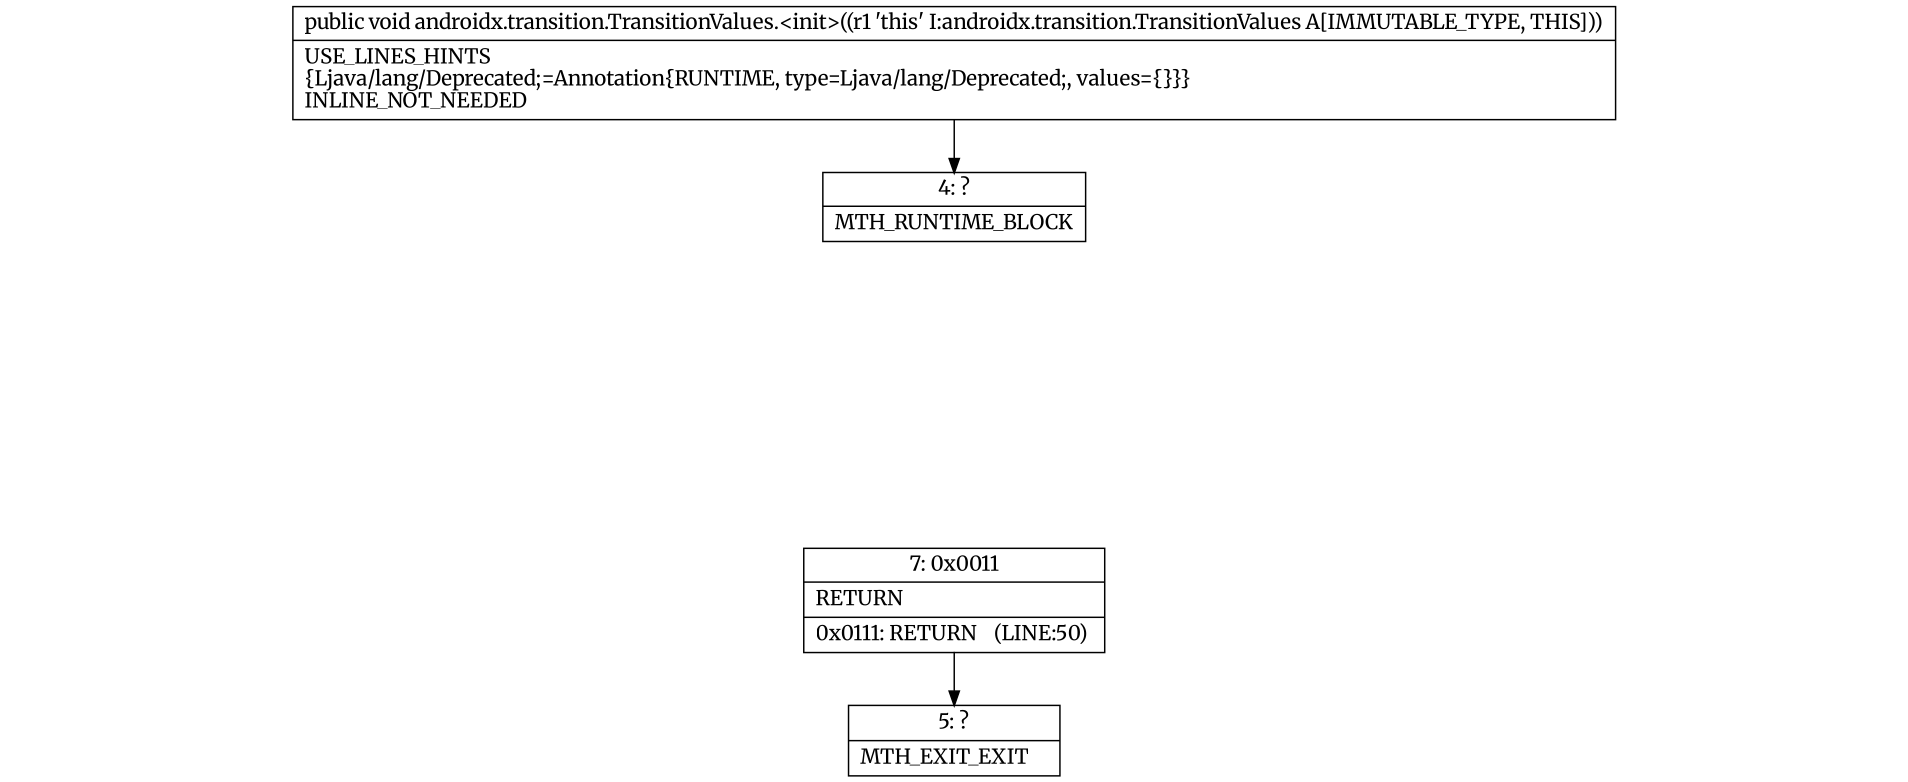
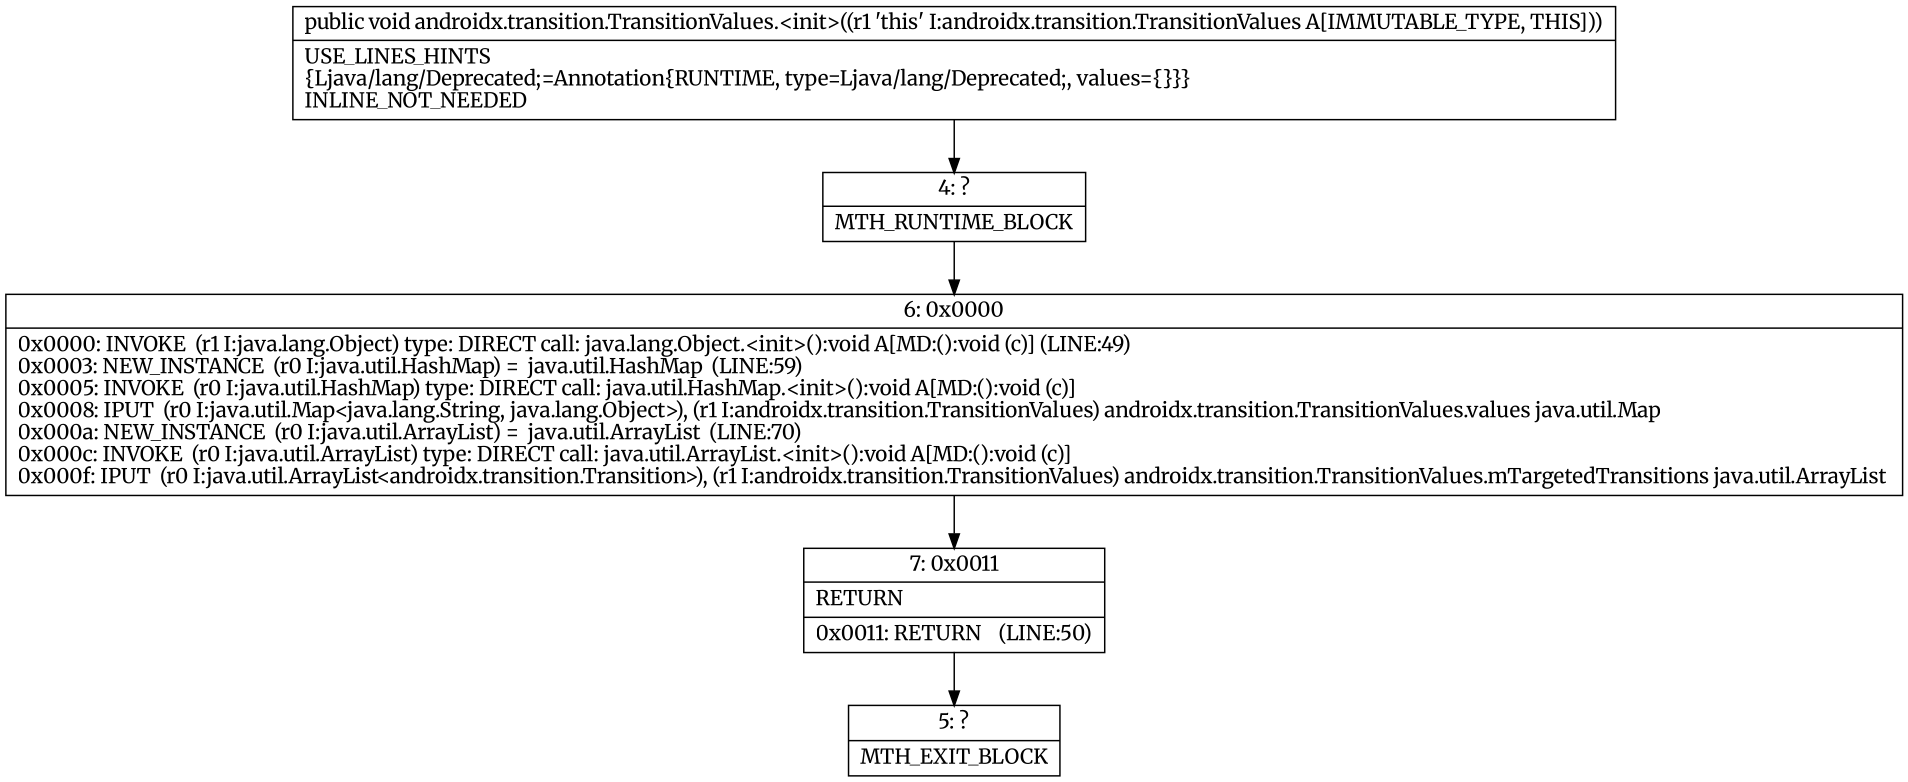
none -> (954, 395)
(952, 634) -> (954, 634)
(945, 758) -> (954, 758)
